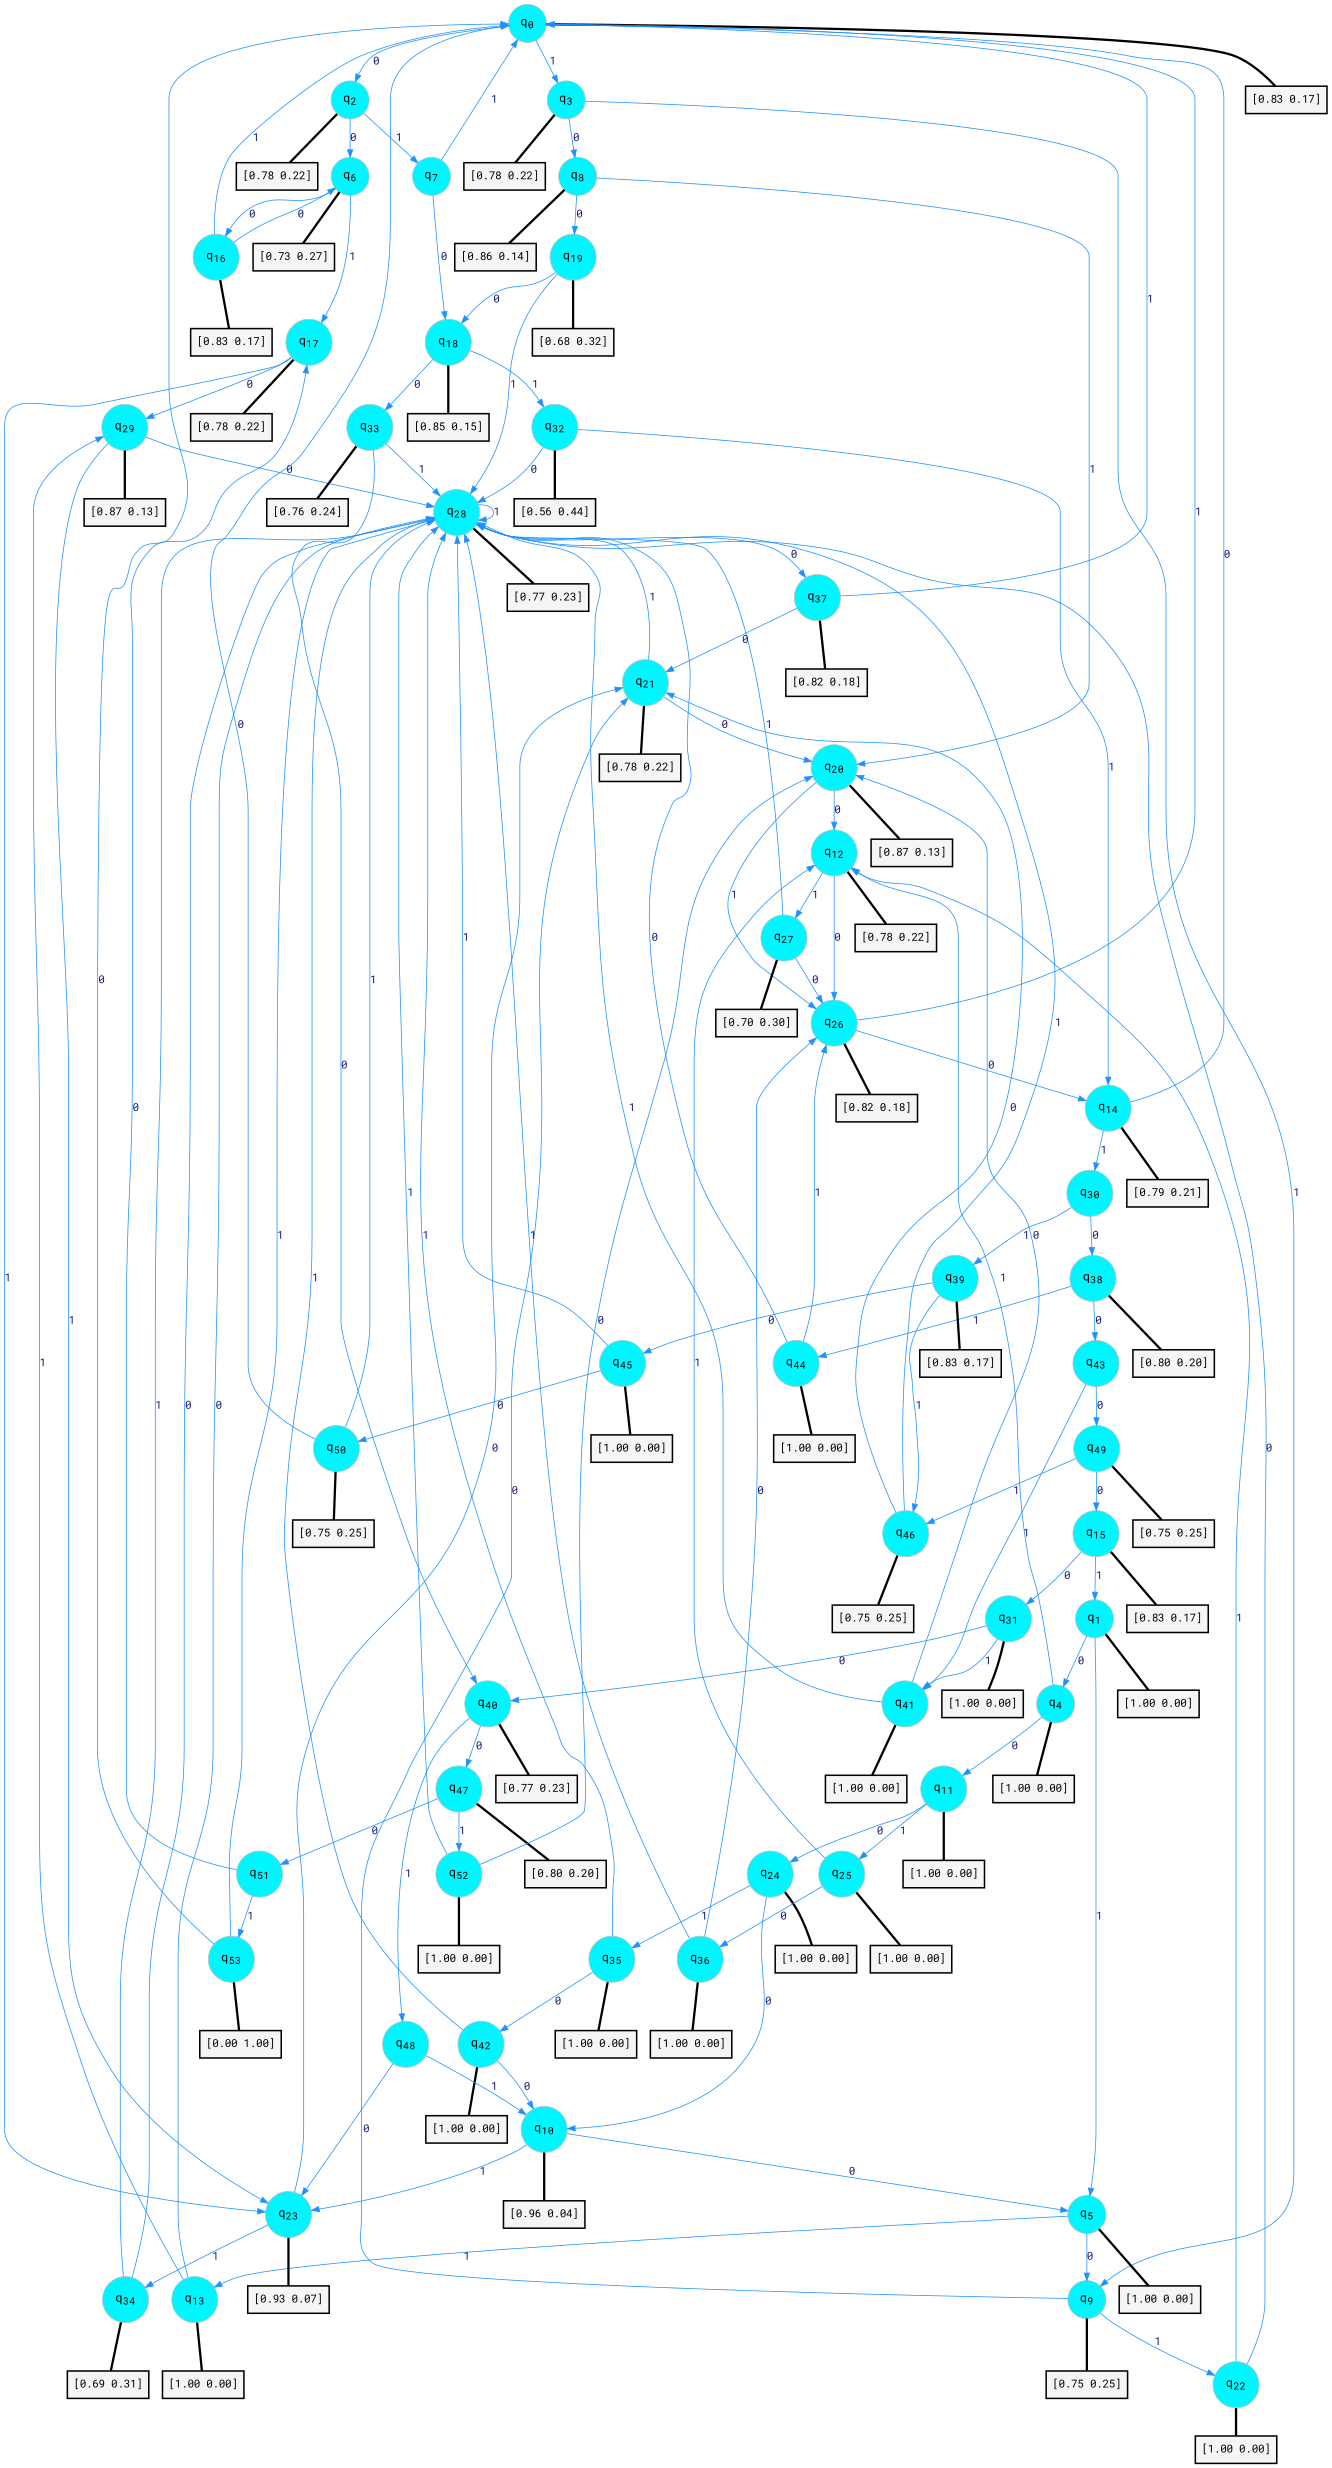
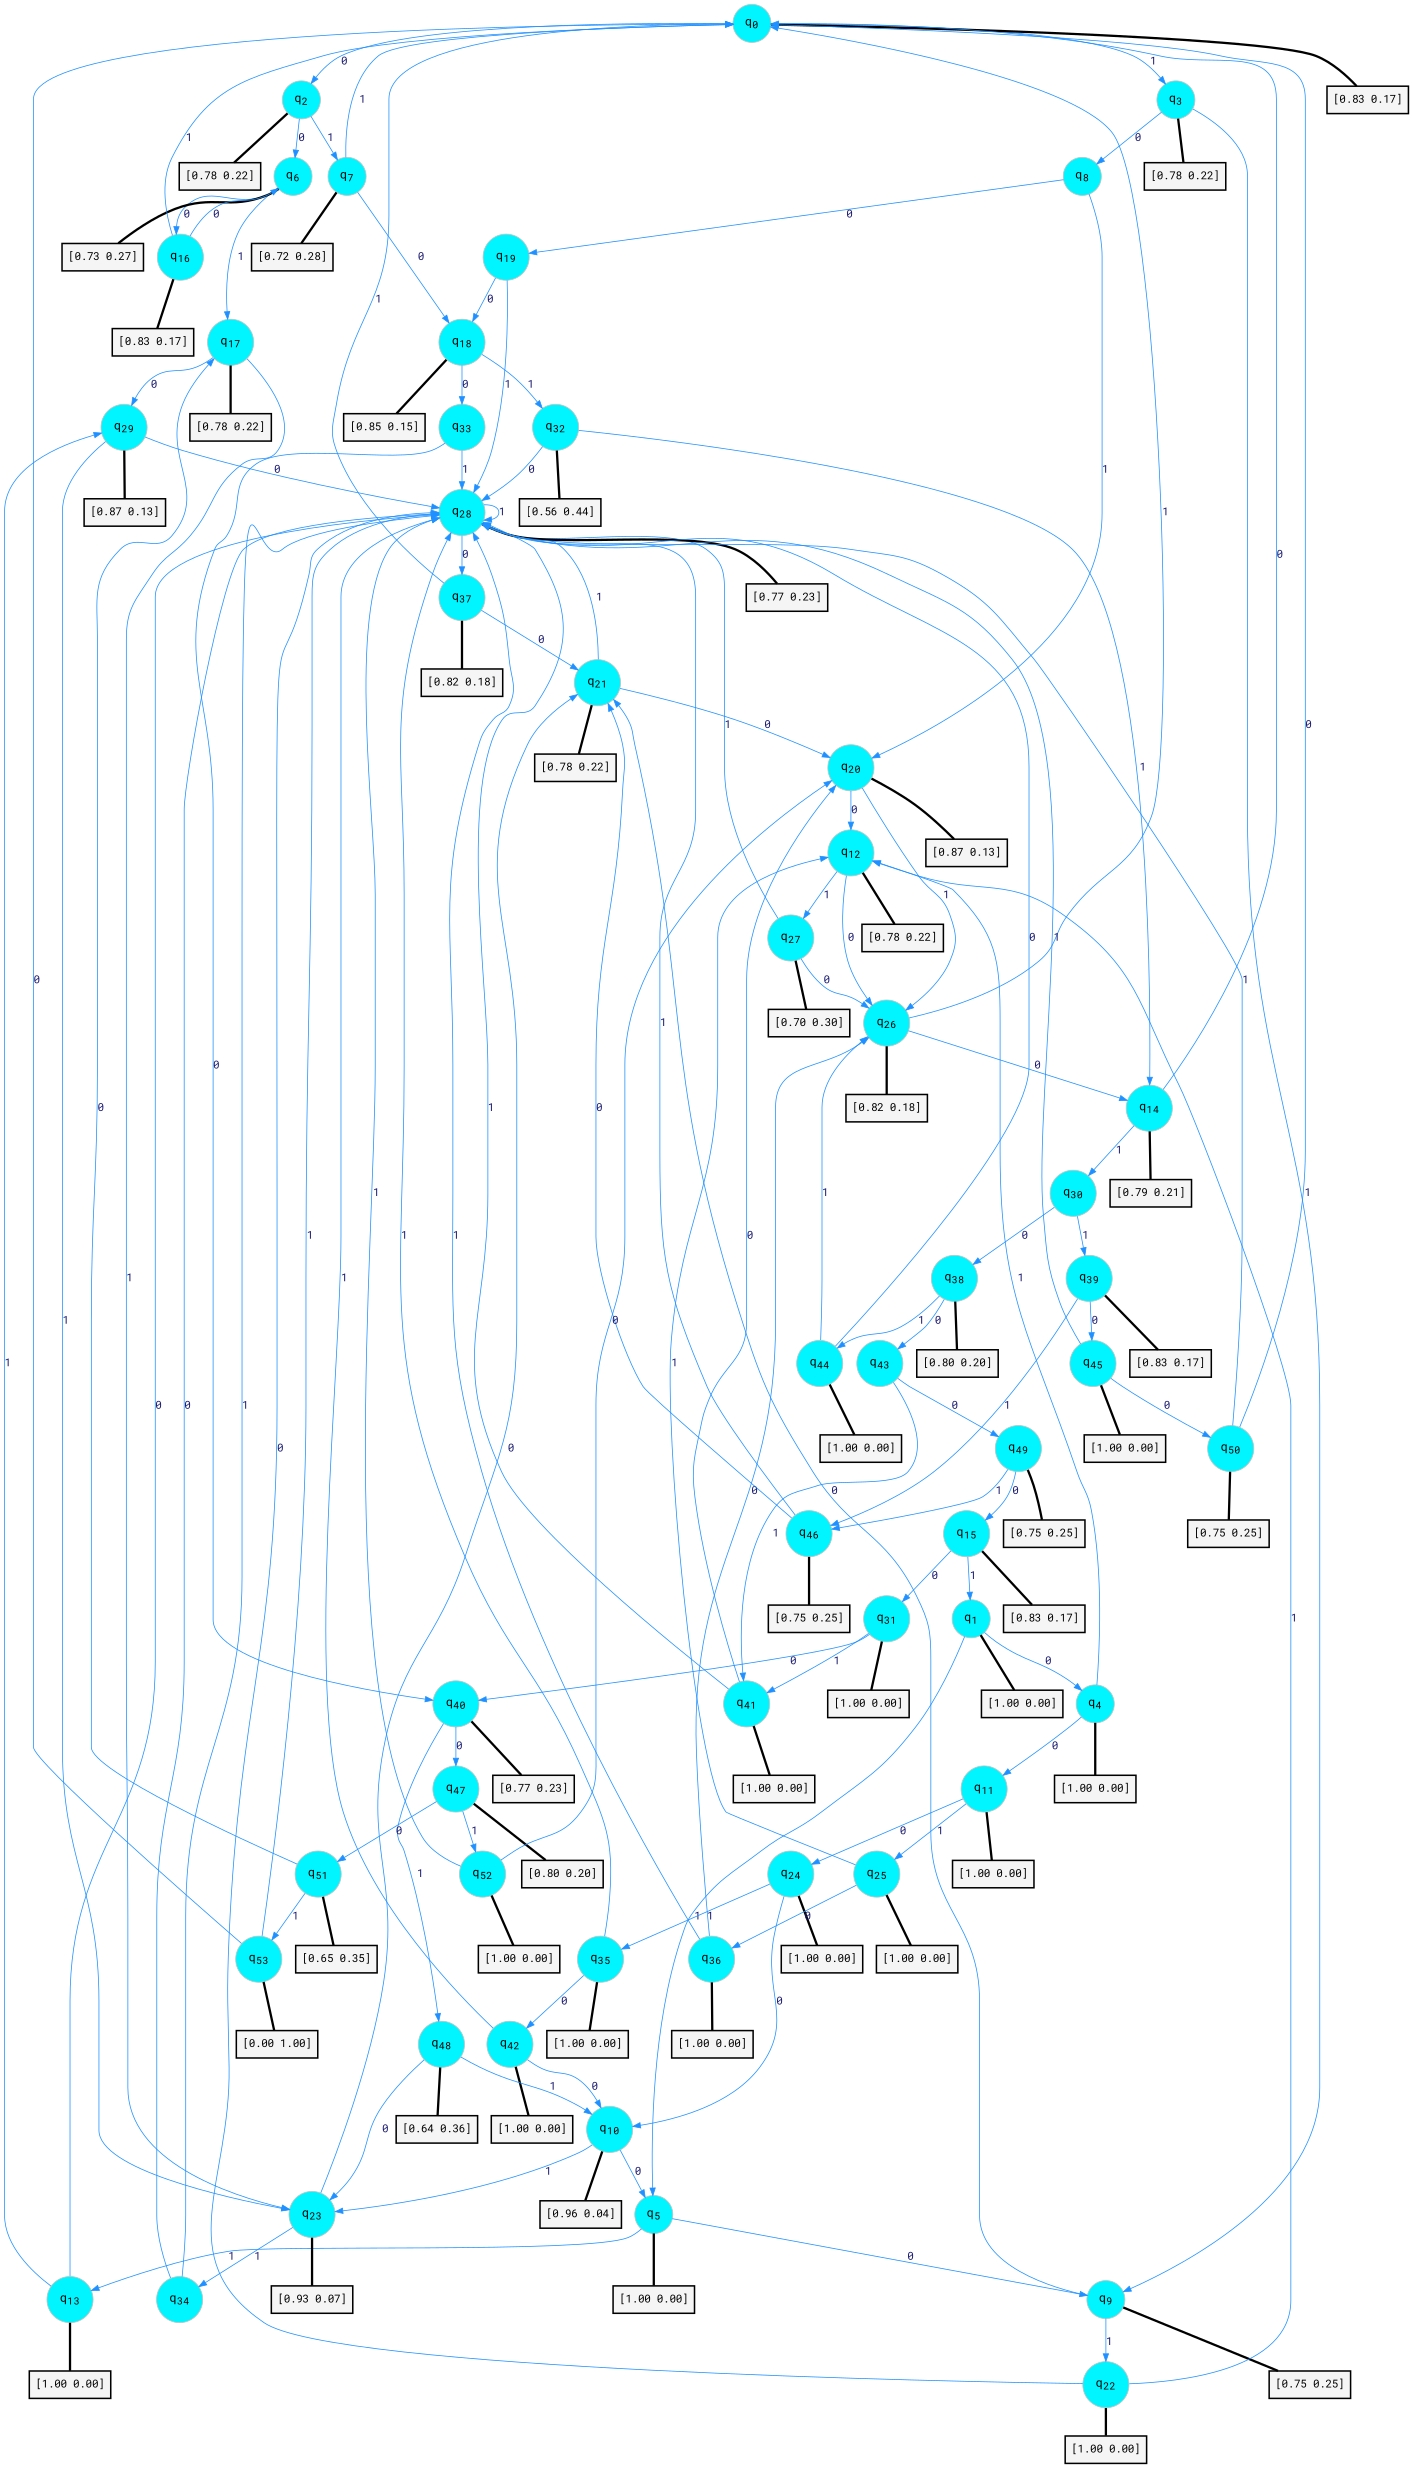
none -> (292, 257)
(495, 257) -> none
(573, 342) -> none
(307, 512) -> none
none -> (336, 1959)
none -> (437, 2129)
(108, 2385) -> none
